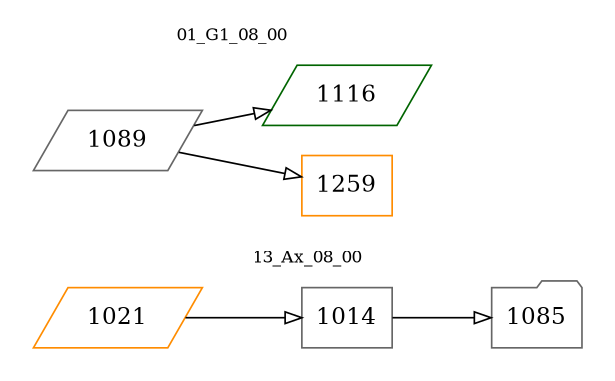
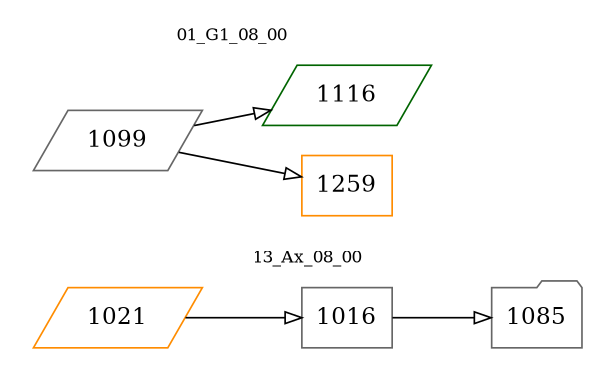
(118, 140) -> (118, 140)
(347, 318) -> (347, 318)
